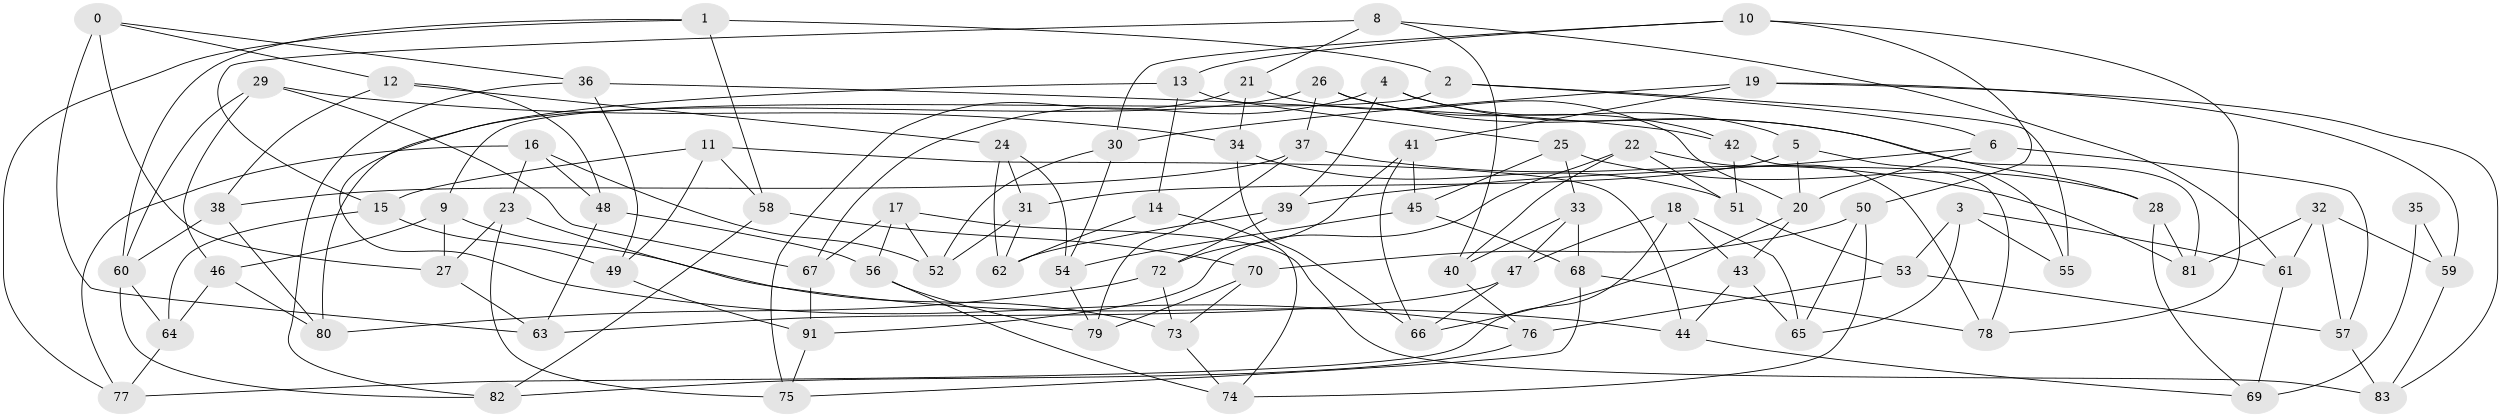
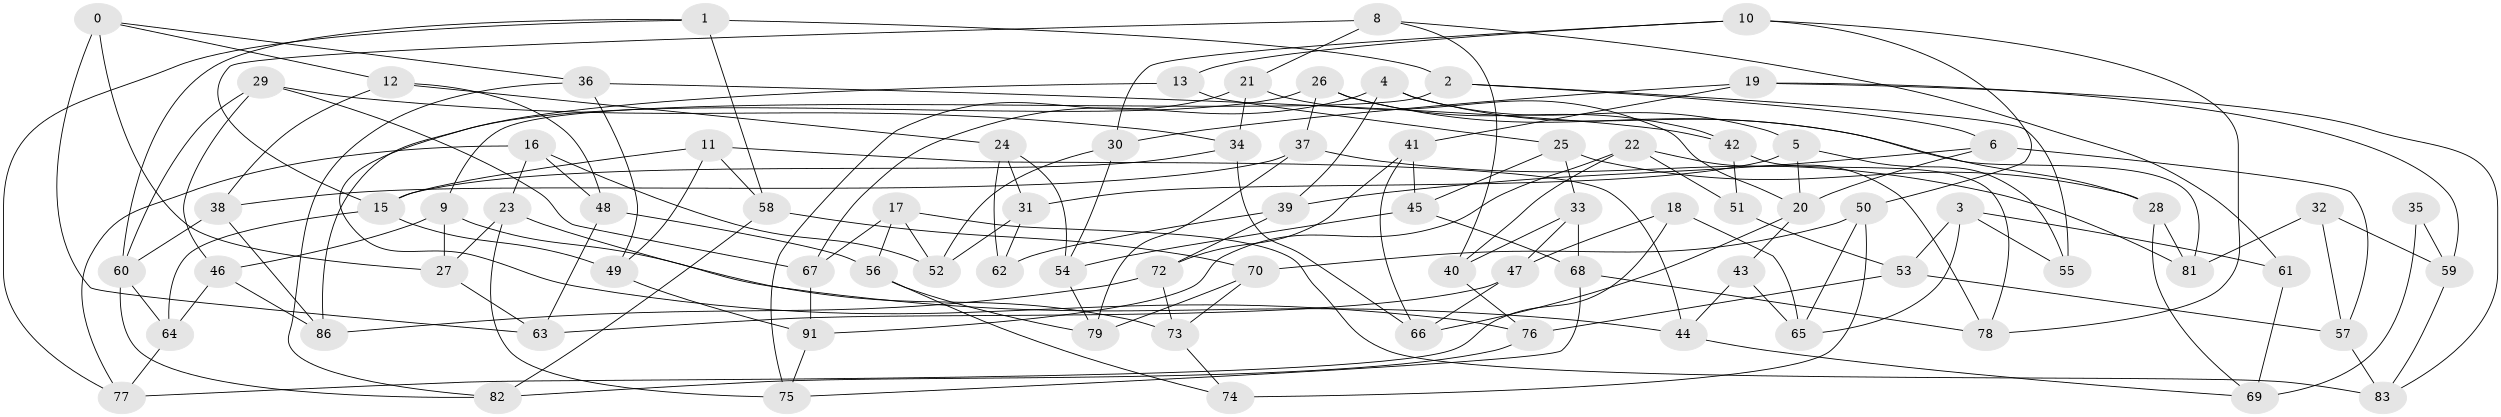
(1465, 177) -> (806, 169)
(1156, 209) -> none
(1708, 240) -> none
(2303, 240) -> none
(324, 335) -> (324, 335)
